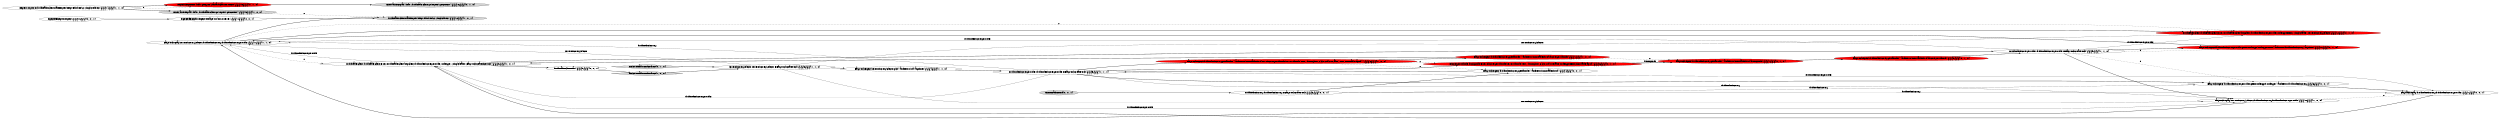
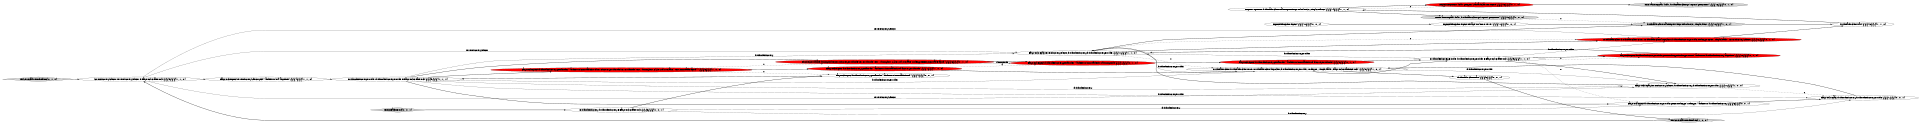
none -> (1863, 24)
(1059, 93) -> (398, 110)
